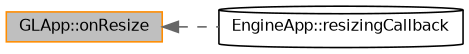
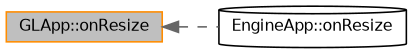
(341, 27) -> (313, 27)
